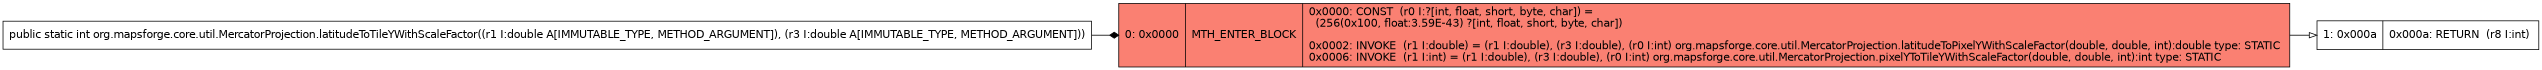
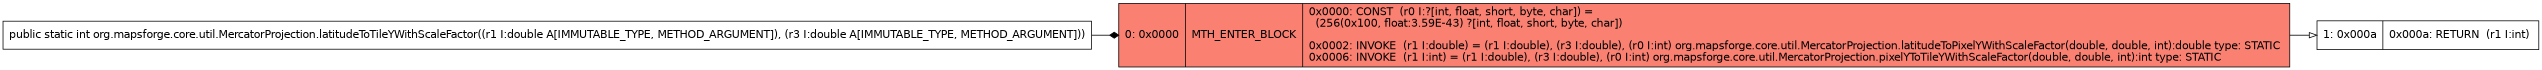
(2461, 35) -> (2461, 35)
